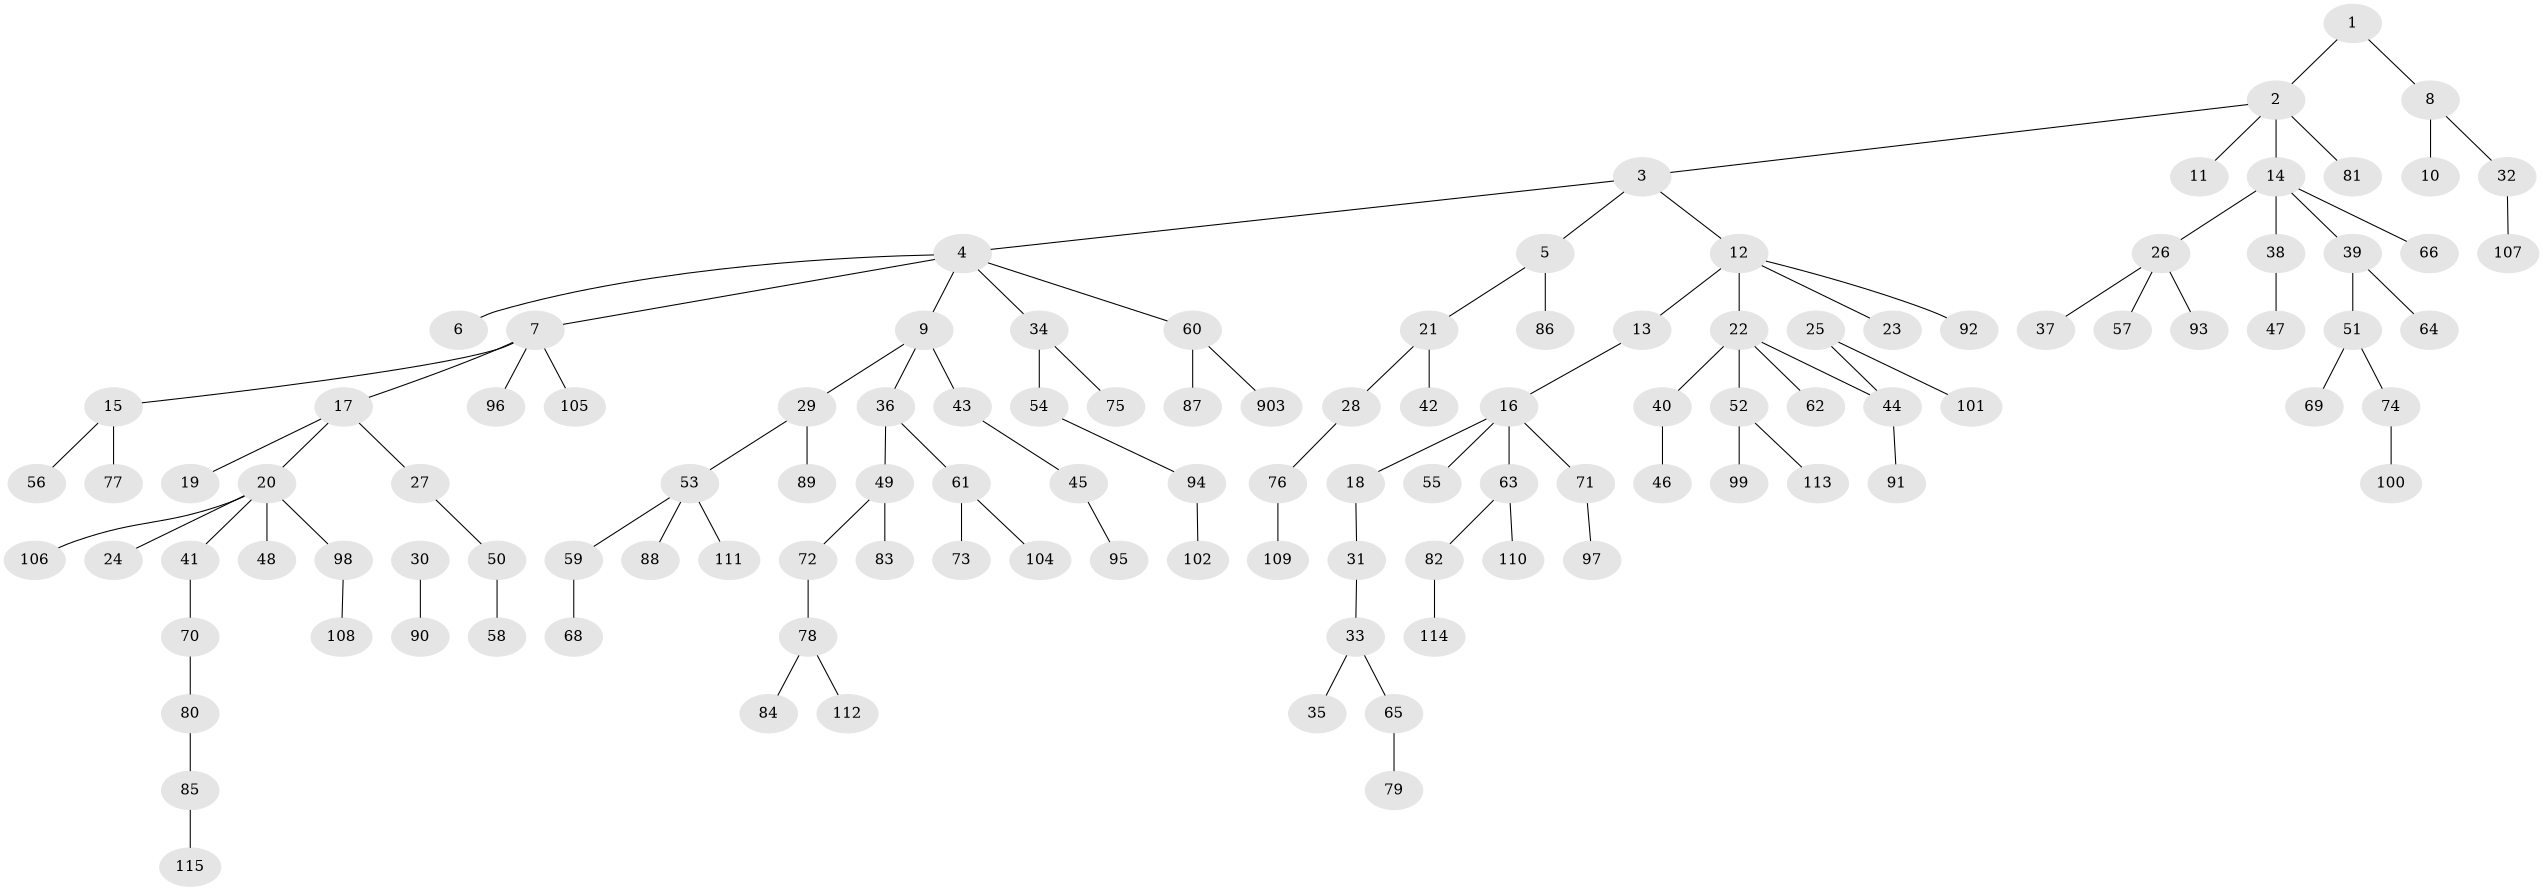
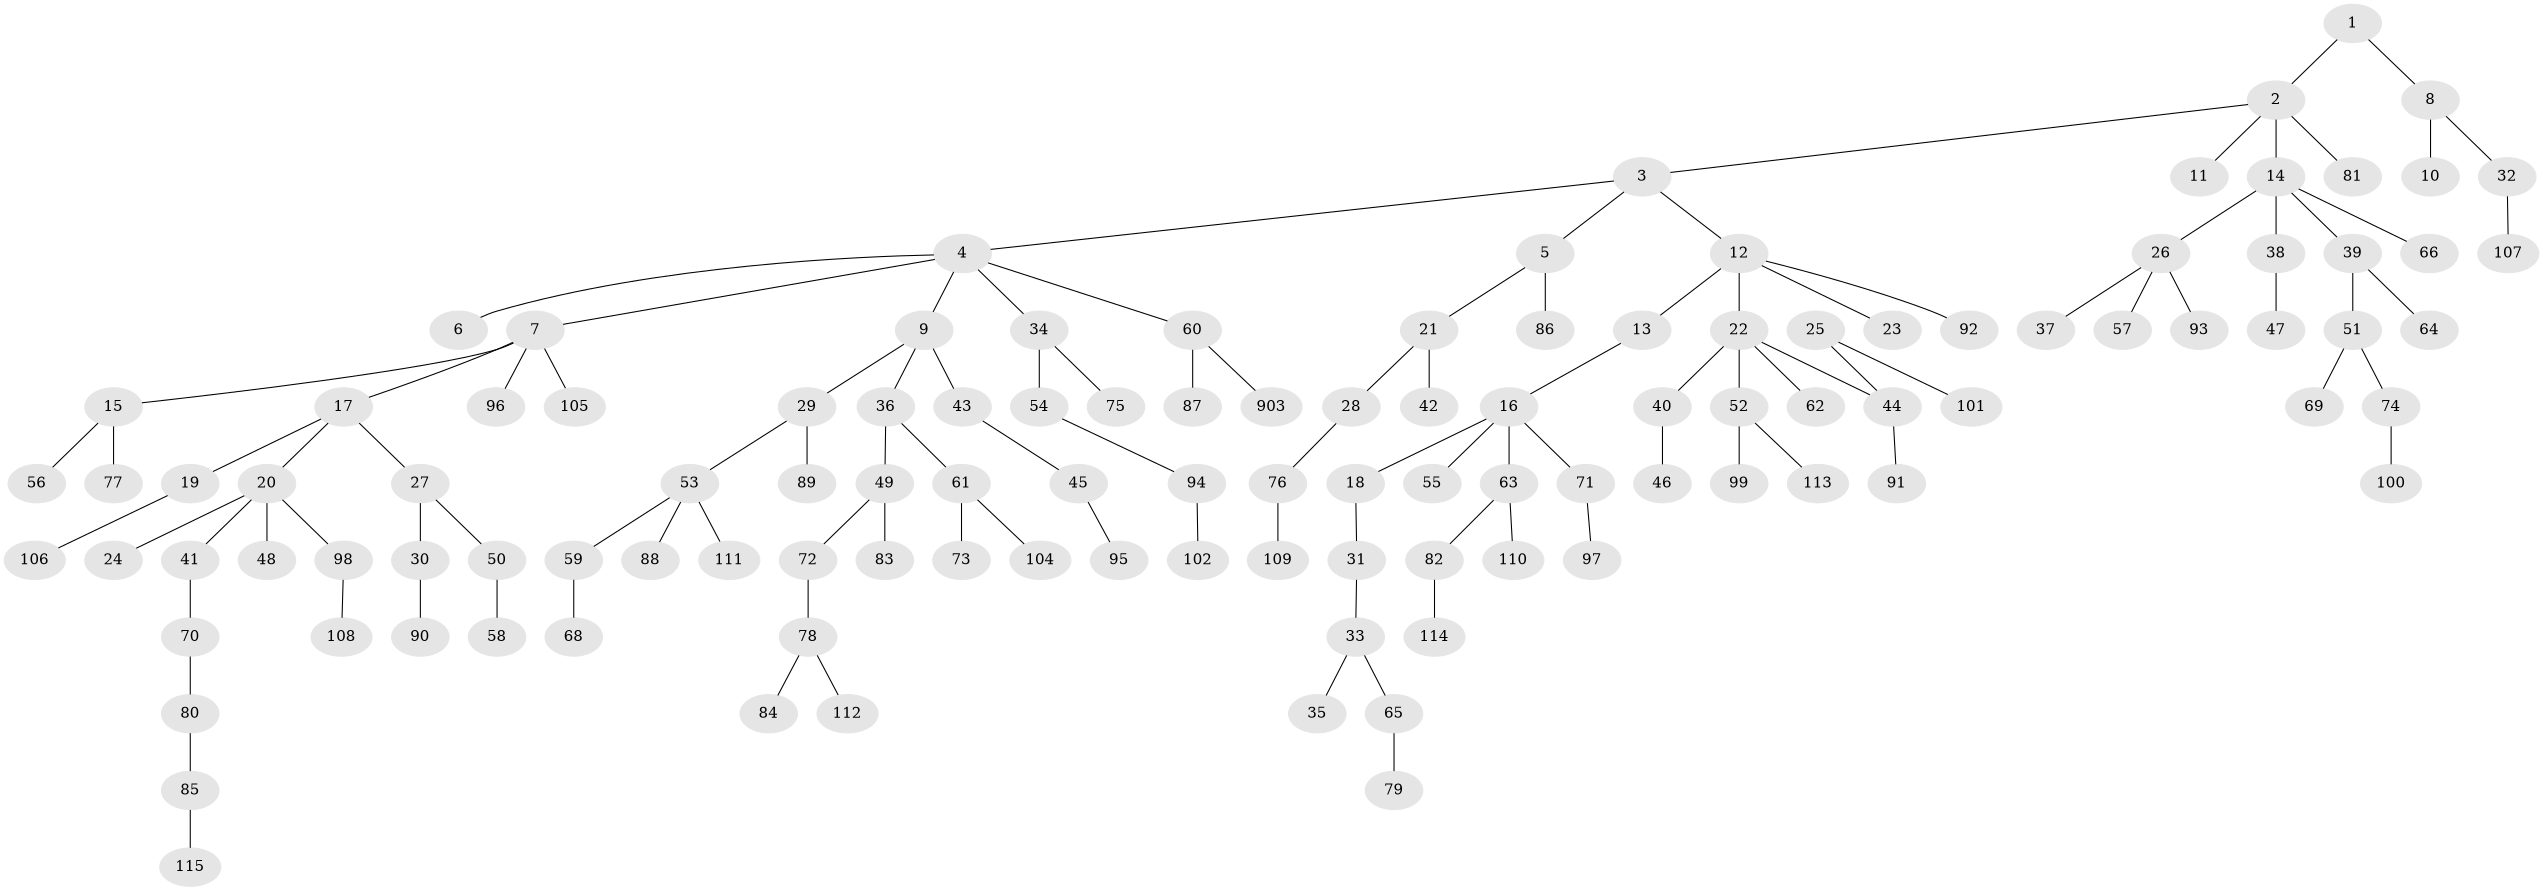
(152, 522) -> (113, 522)
none -> (420, 522)
